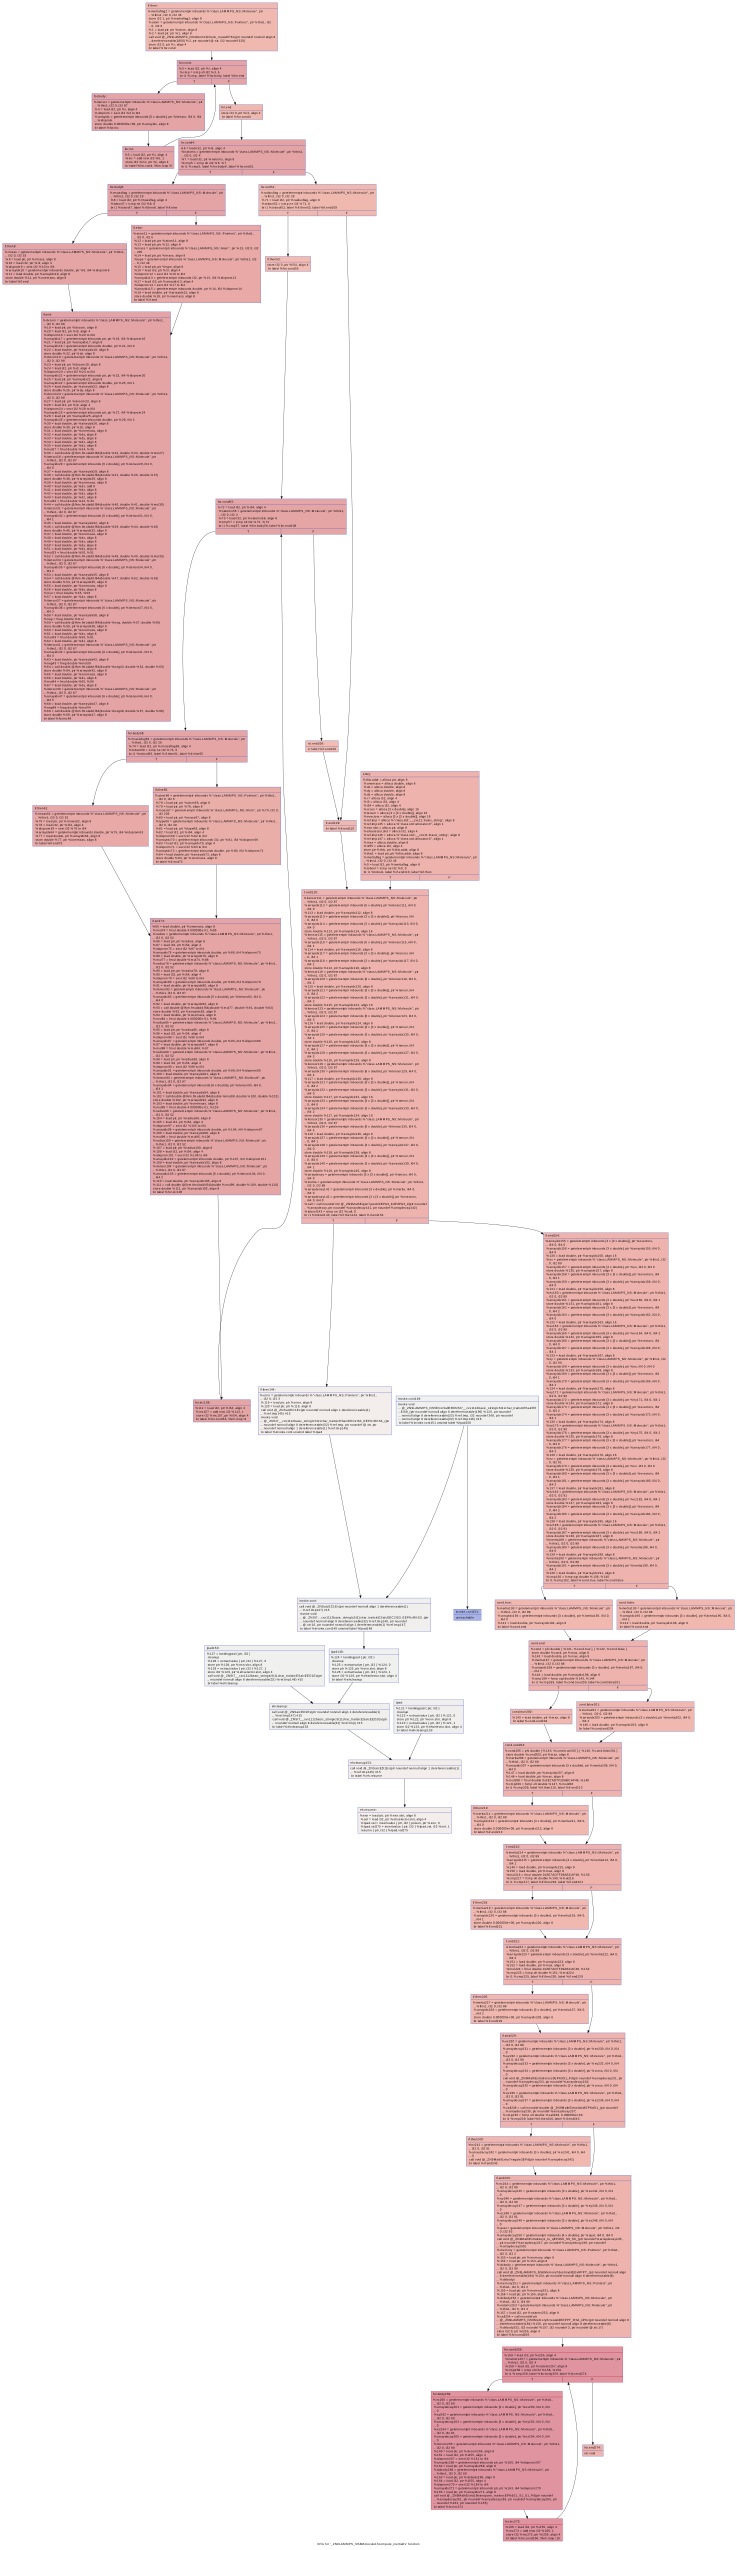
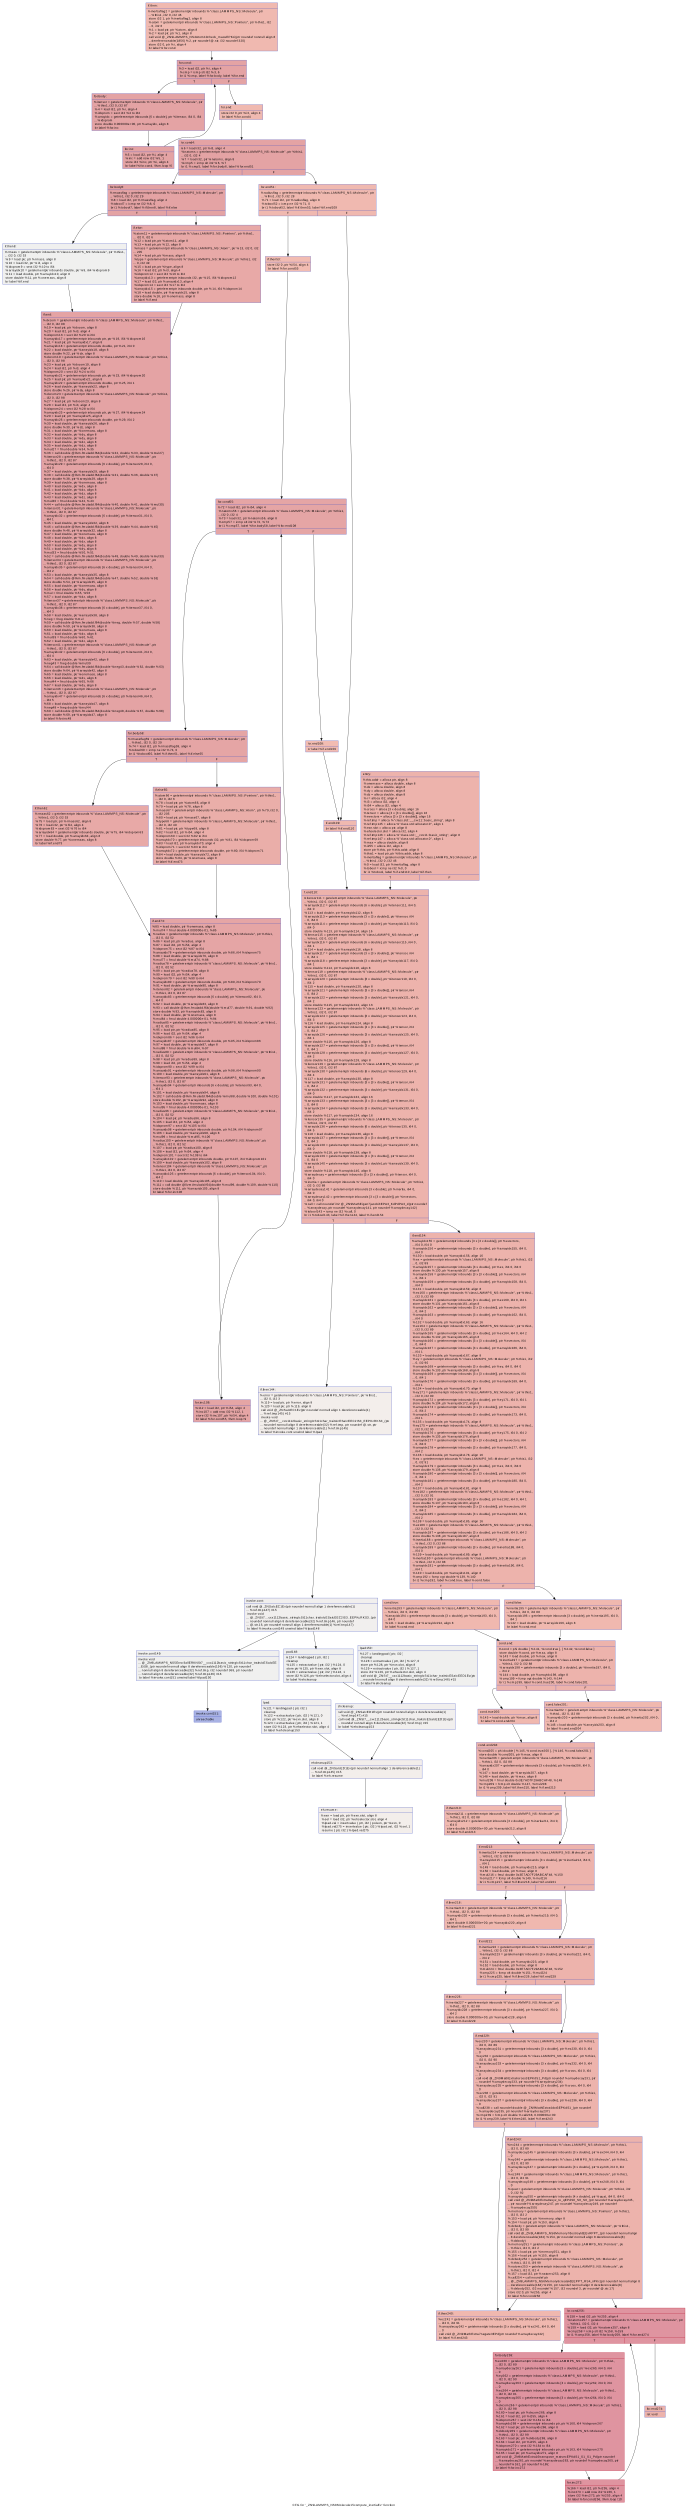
(65, 264) -> (65, 264)
(69, 486) -> (70, 486)
(434, 1515) -> (259, 1641)
(534, 2170) -> (513, 2304)
